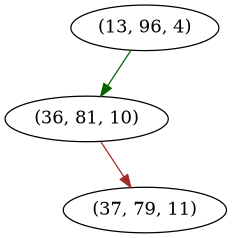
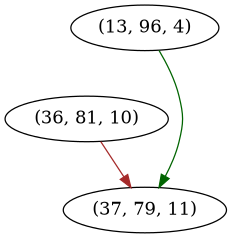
(119, 68) -> (182, 113)
